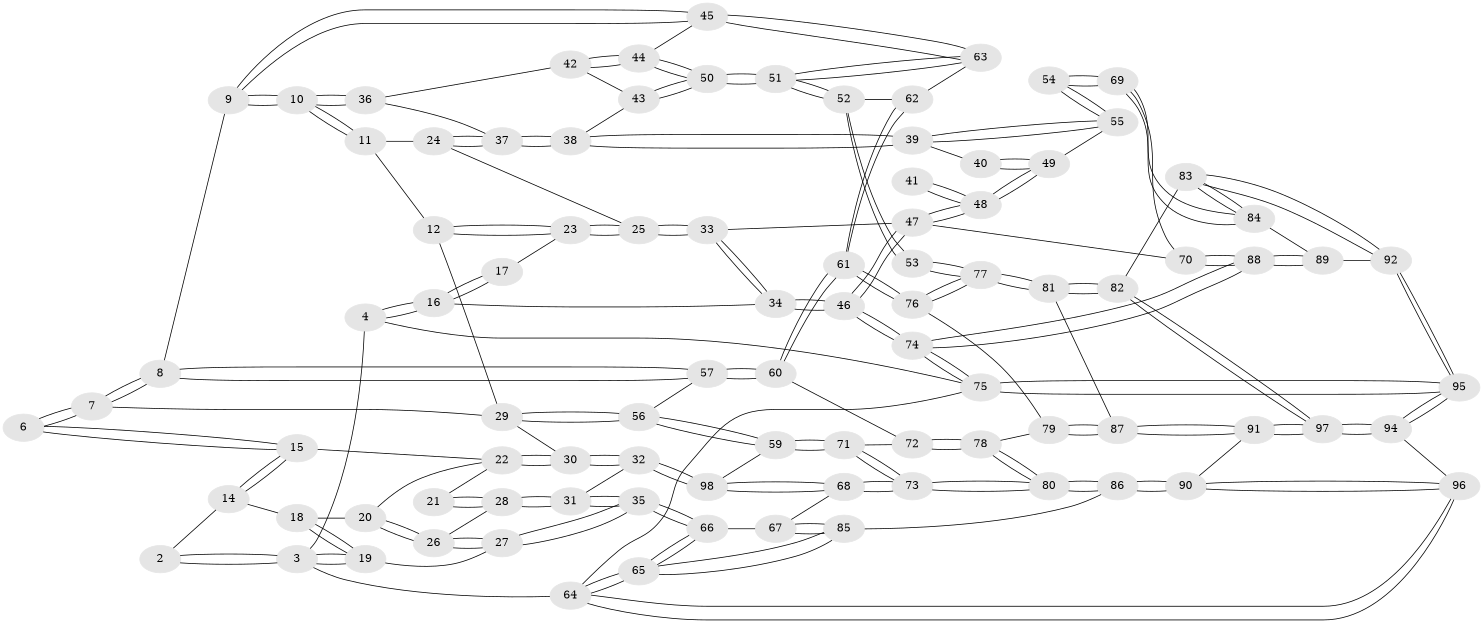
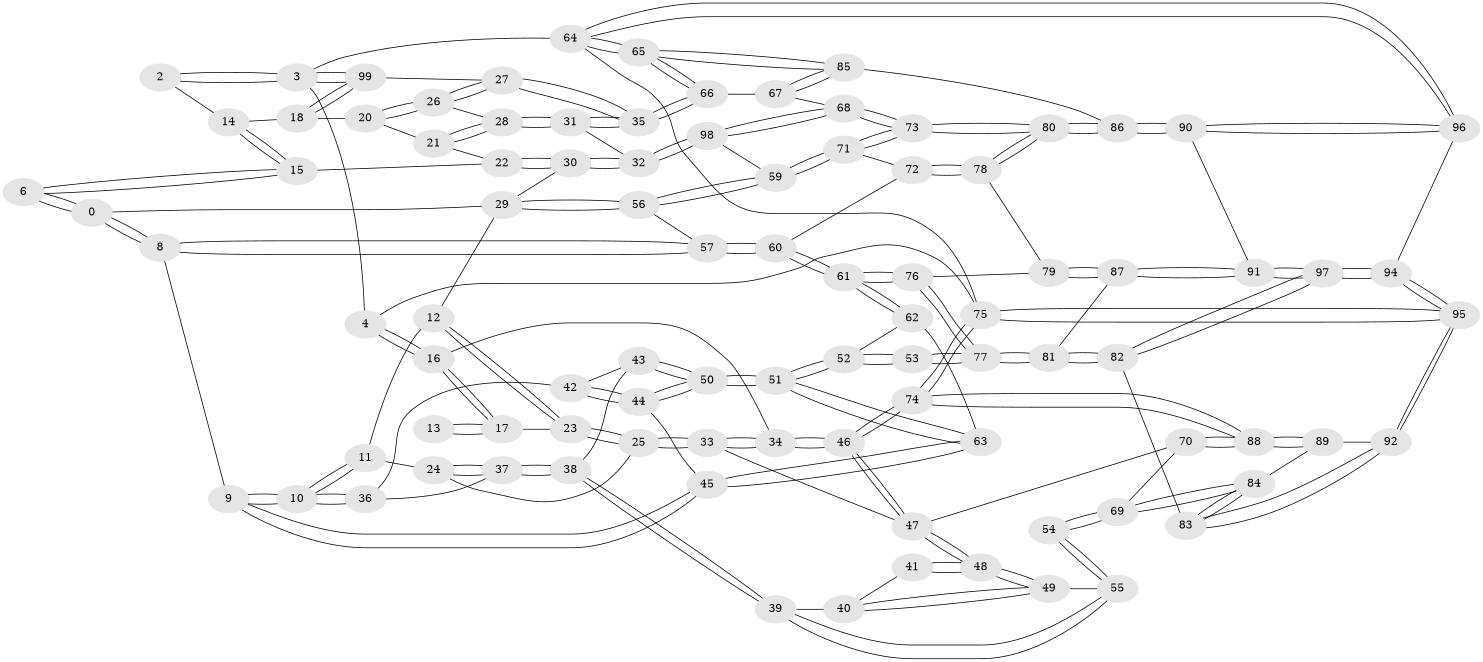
(92, 406) -> (92, 213)
none -> (434, 429)
(426, 476) -> (400, 131)
(365, 559) -> (365, 77)
none -> (878, 588)
